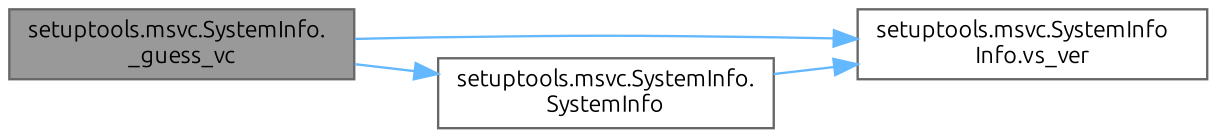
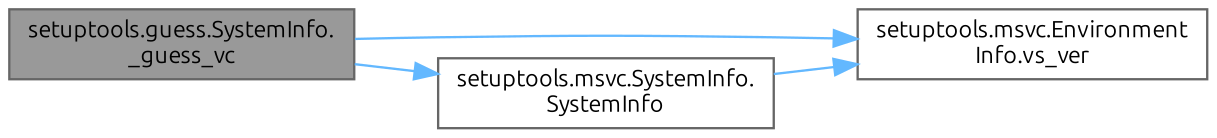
(182, 44) -> (182, 44)
(1032, 44) -> (1032, 44)
